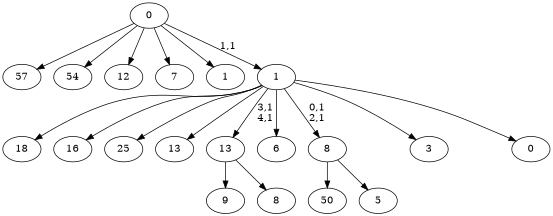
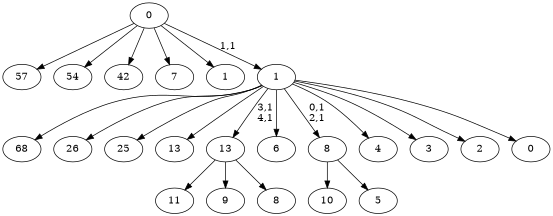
(124, 77) -> (124, 77)
(22, 149) -> (22, 149)
(73, 149) -> (73, 149)
none -> (378, 149)
none -> (480, 149)
none -> (175, 201)
(327, 201) -> (327, 201)
